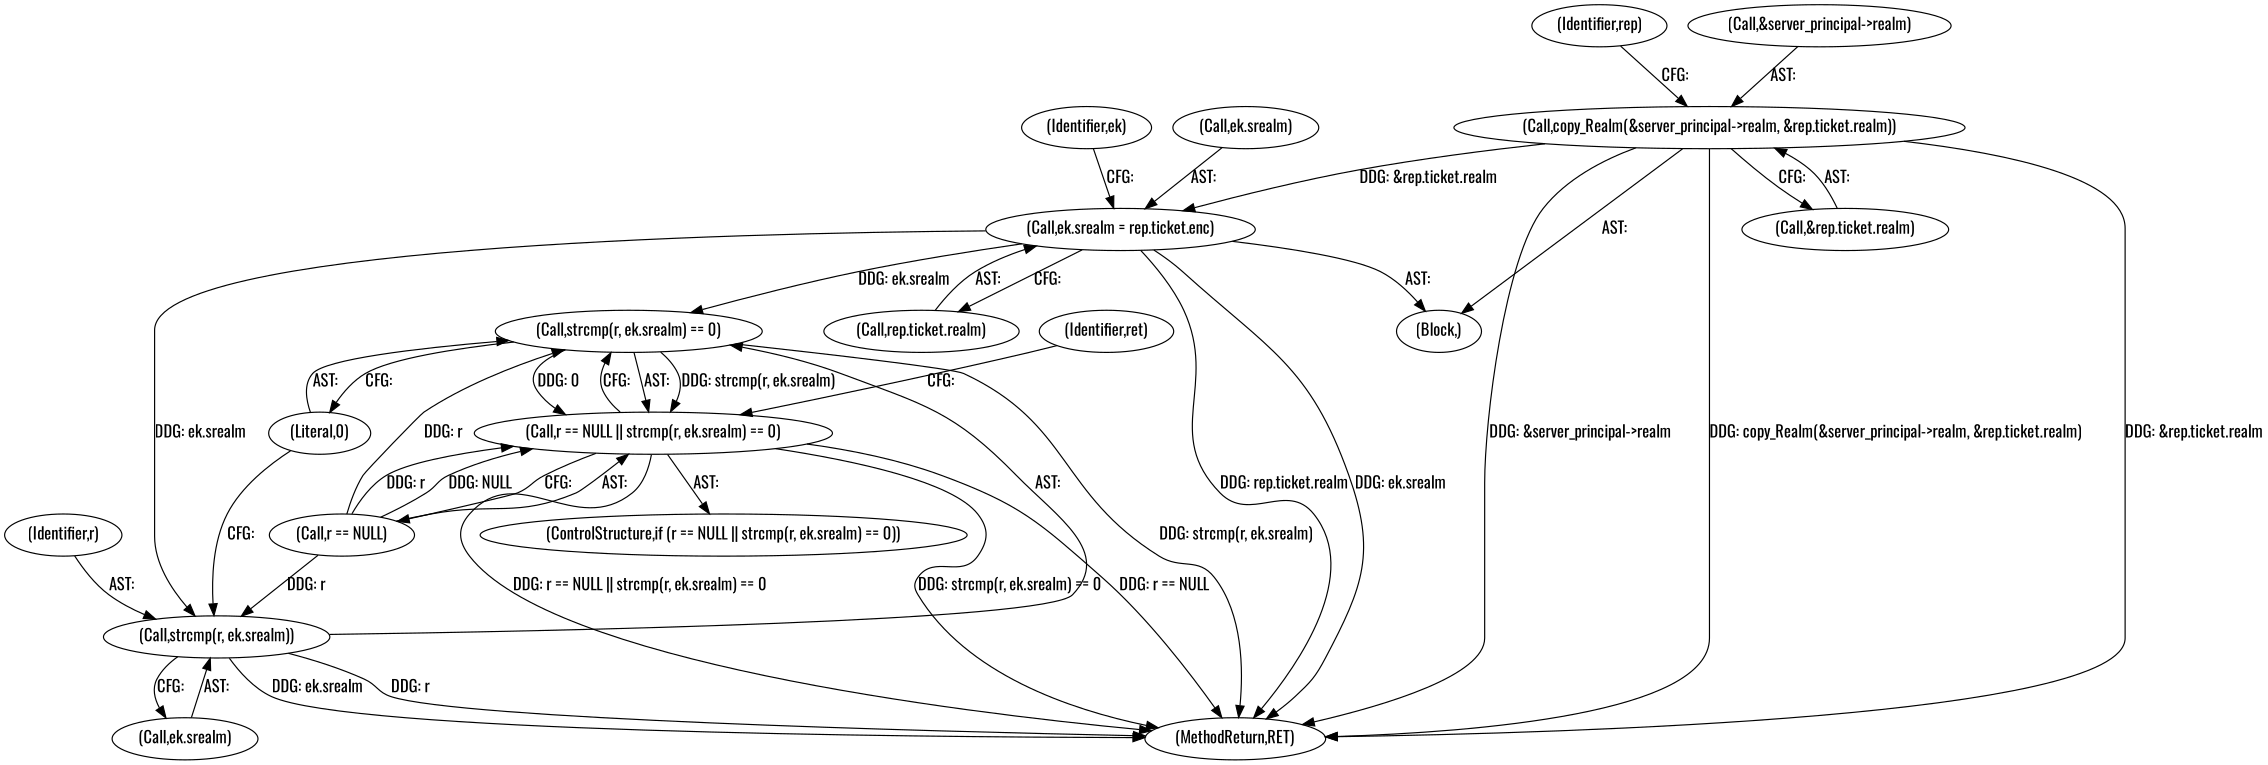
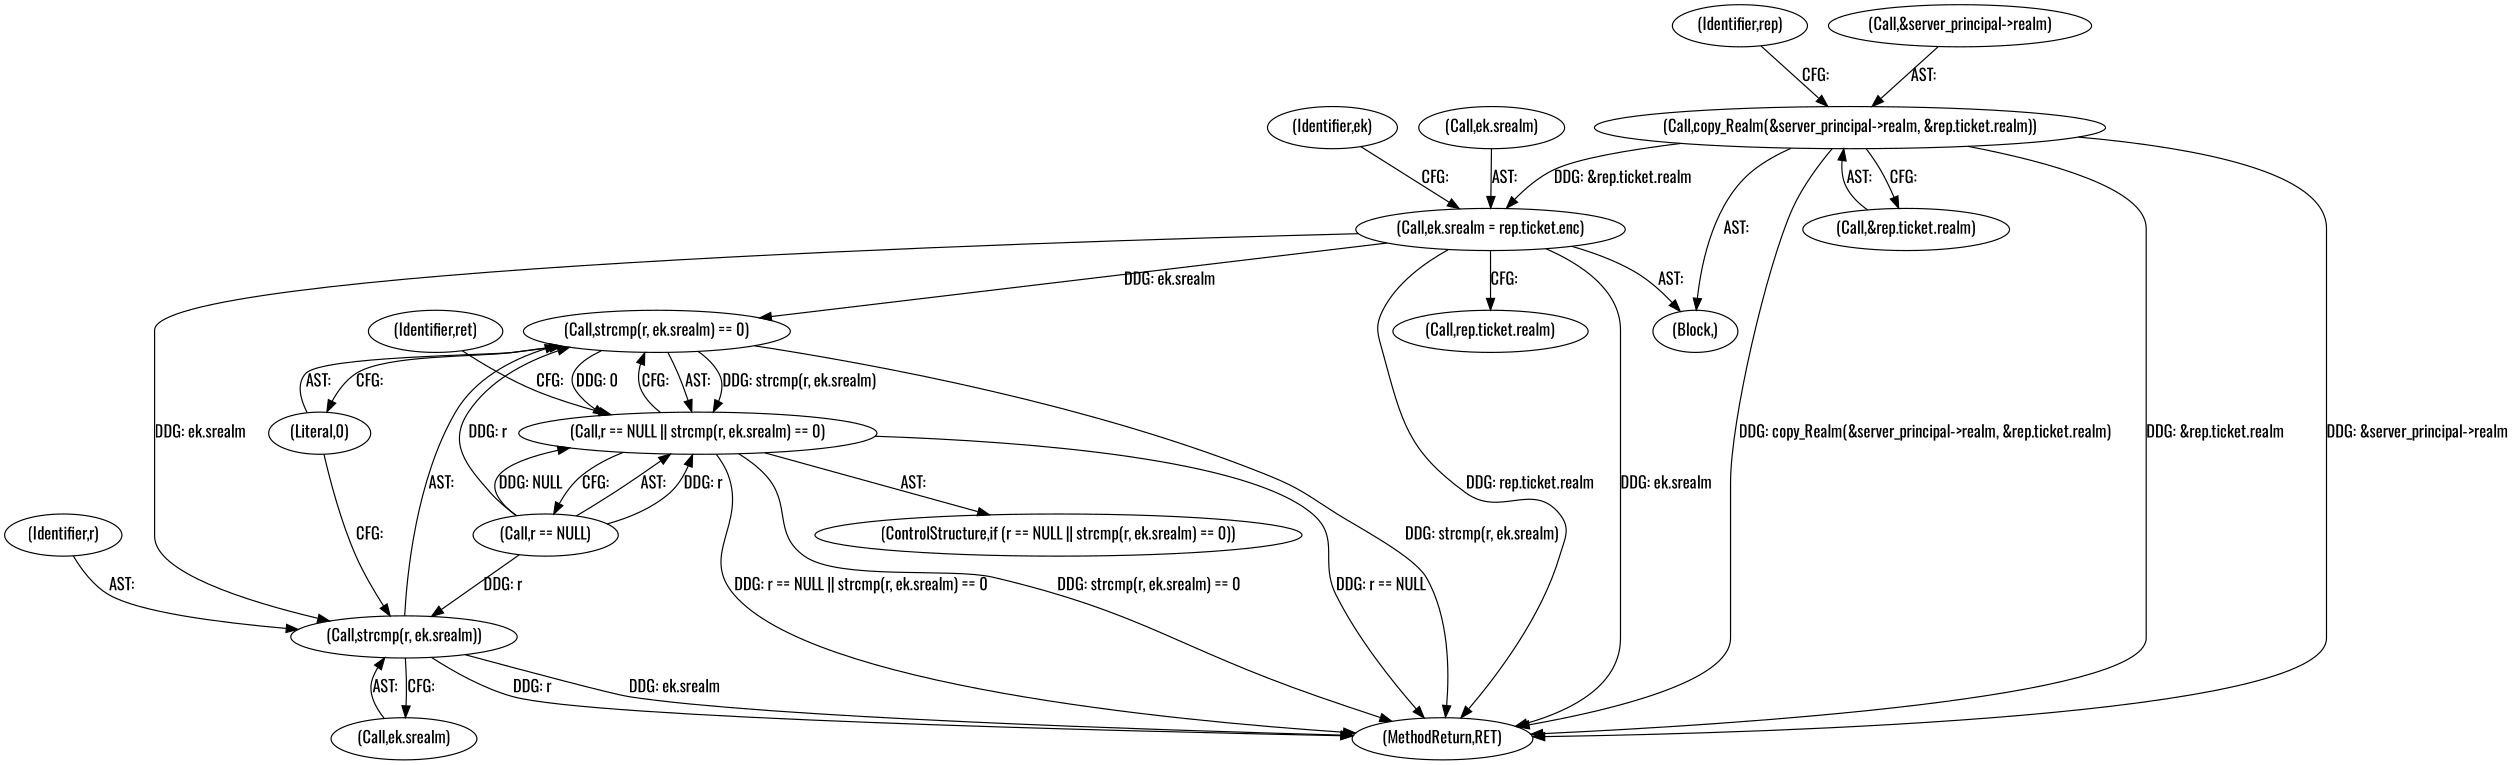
(975, 272) -> none
